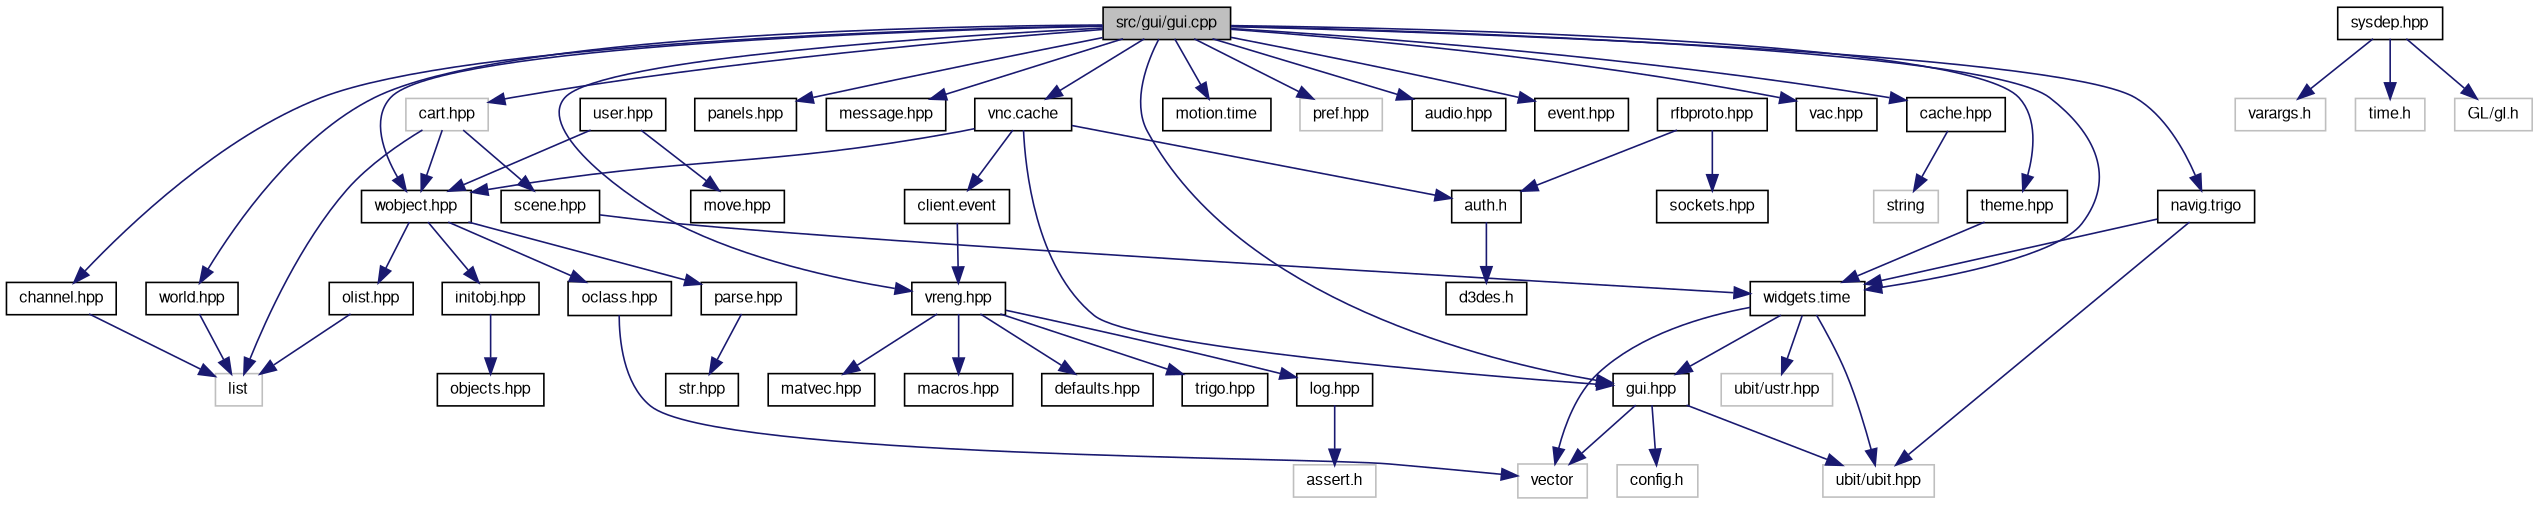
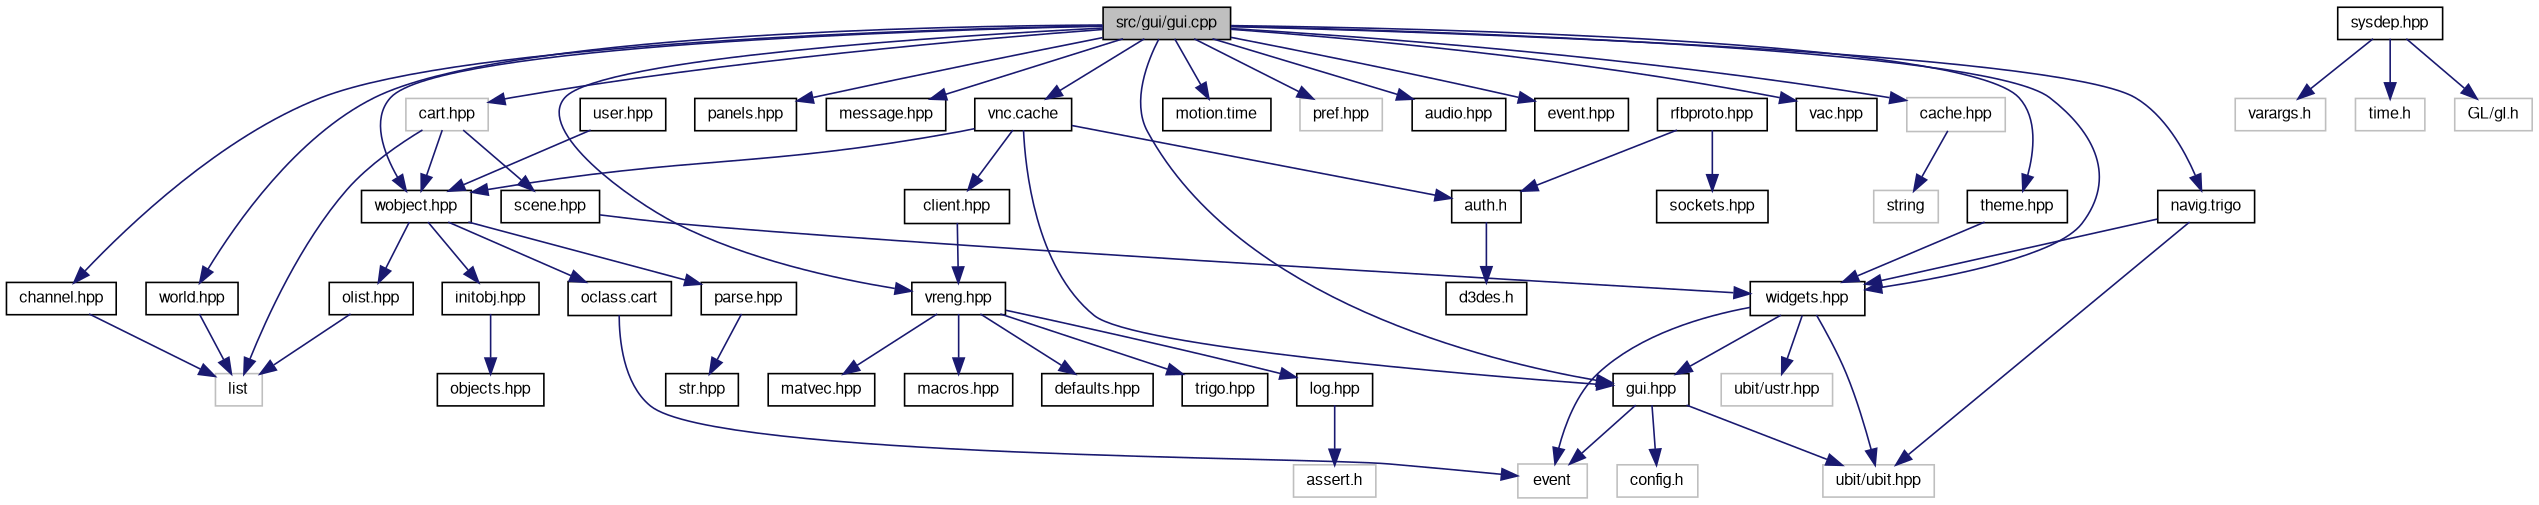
(1956, 115) -> (1956, 115)
(738, 207) -> none
(957, 207) -> (957, 207)
(620, 299) -> (620, 299)
(1808, 299) -> (1808, 299)
(1553, 481) -> (1553, 481)
